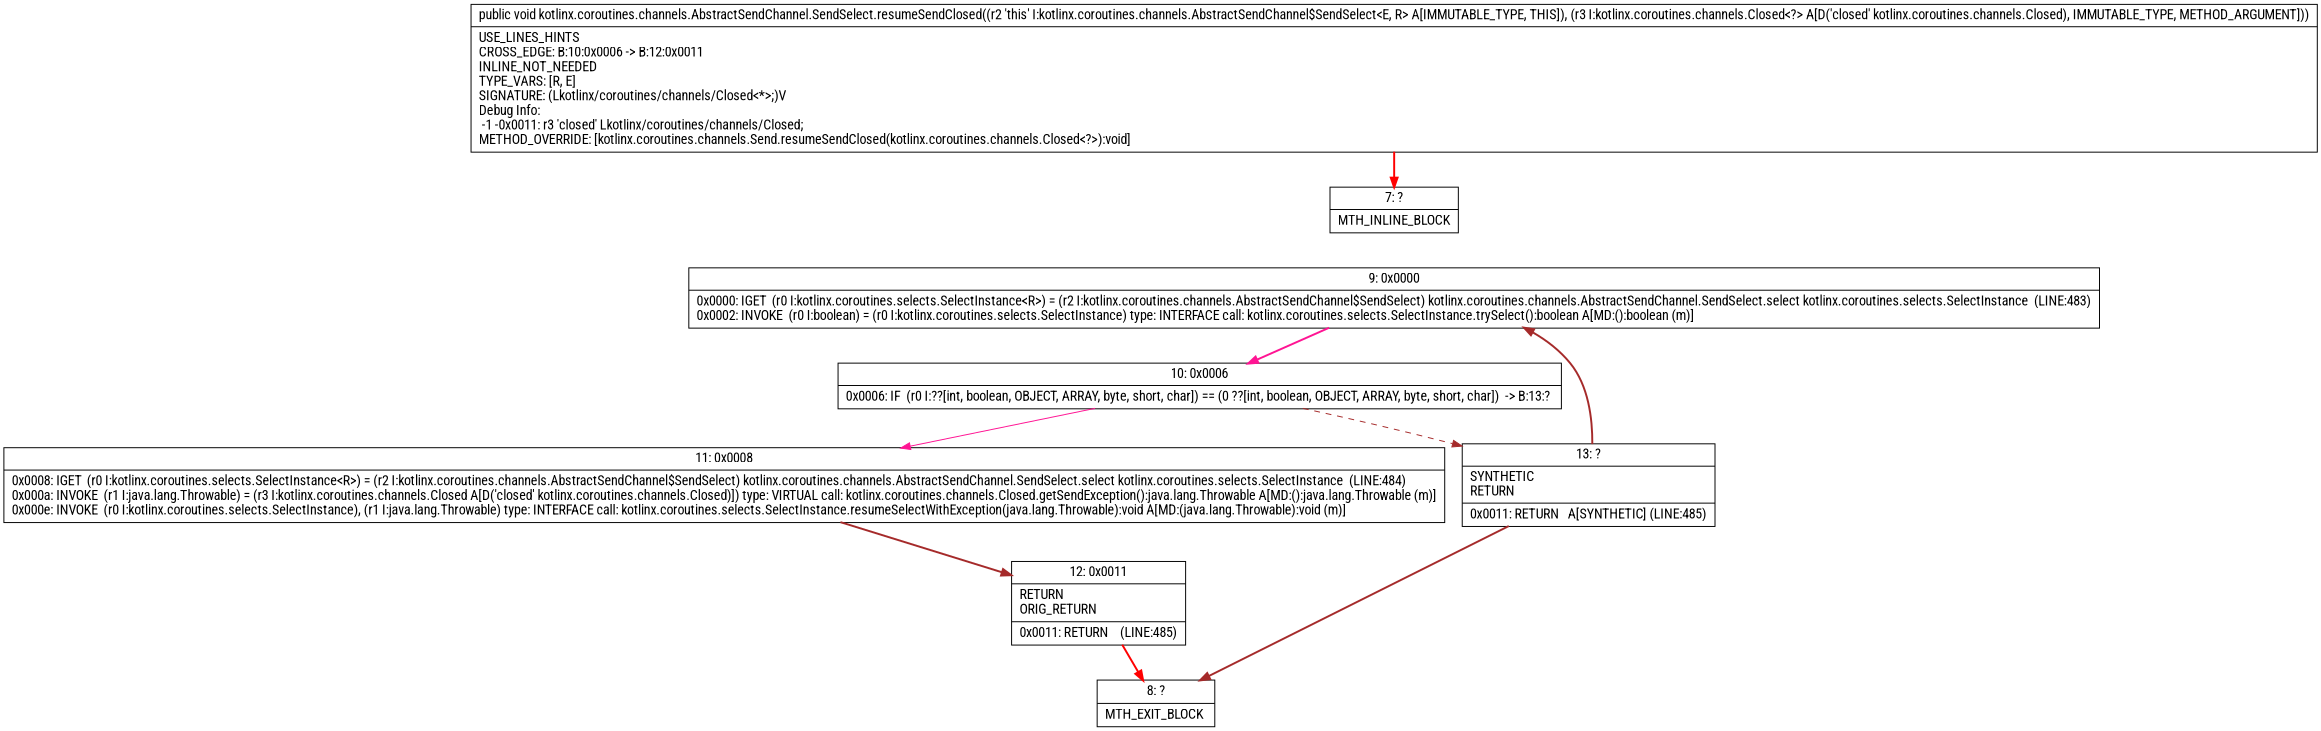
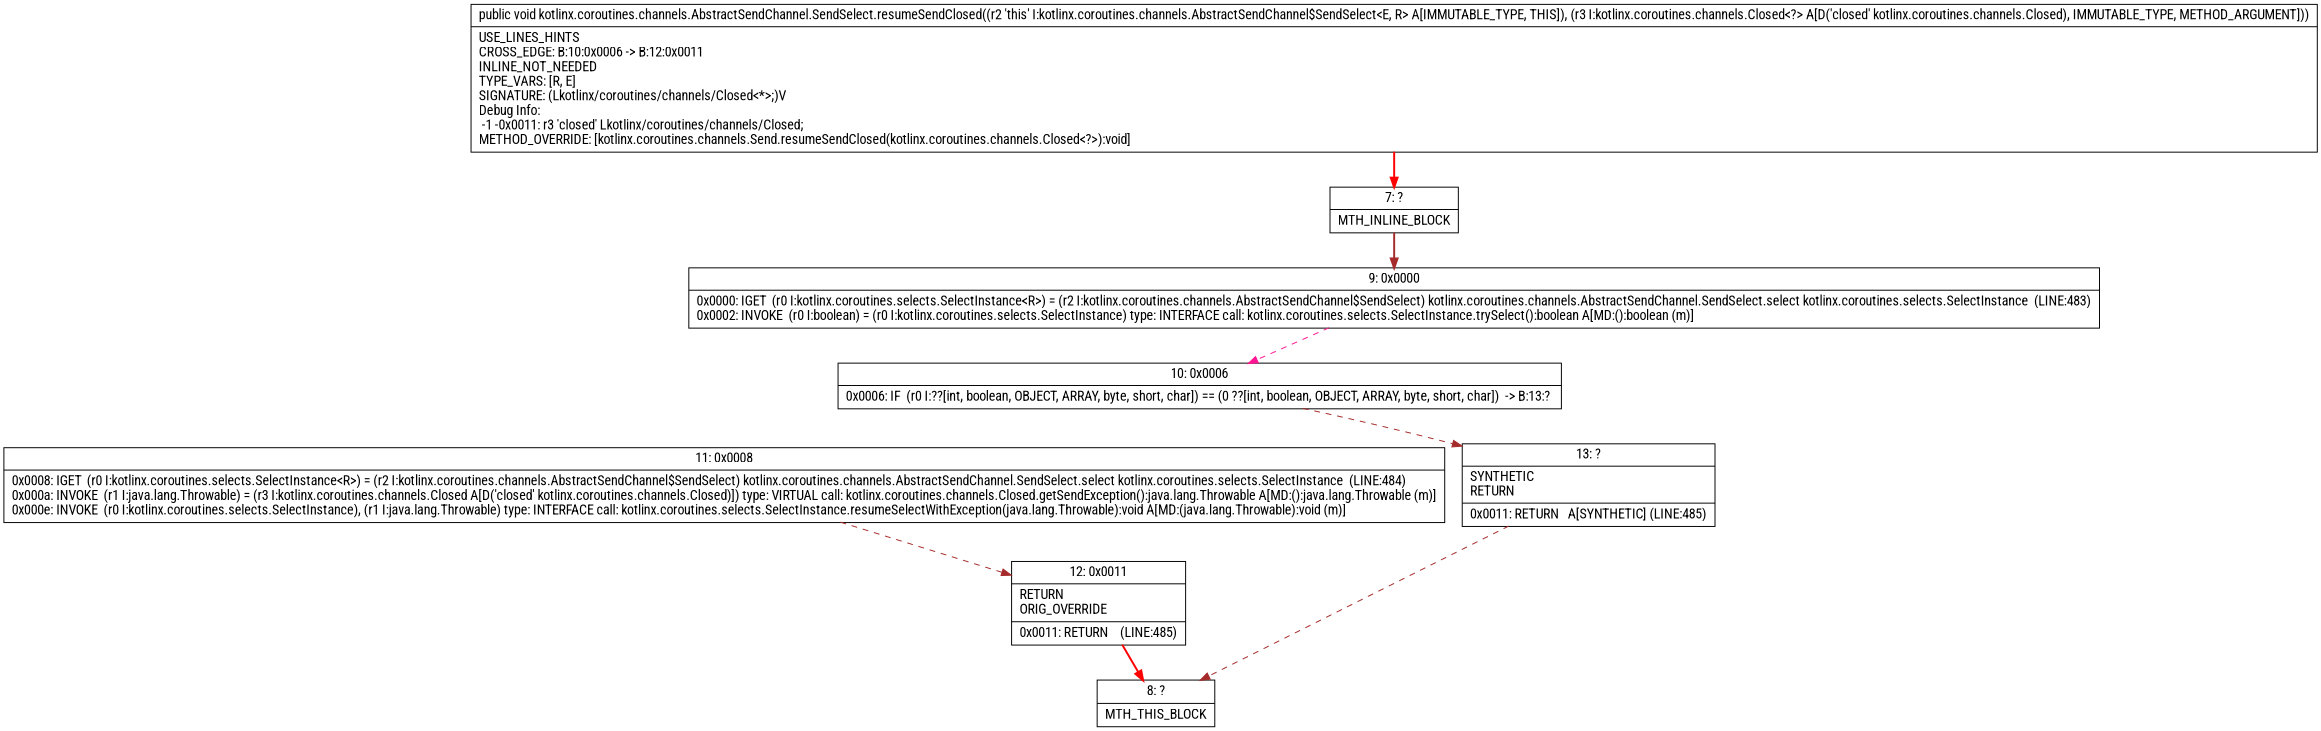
(1293, 344) -> (1293, 344)
(1580, 379) -> (1394, 246)
(1003, 427) -> none
(921, 547) -> (921, 547)
(1359, 601) -> (1359, 601)
(1058, 610) -> (1064, 610)
(1155, 715) -> (1156, 715)
